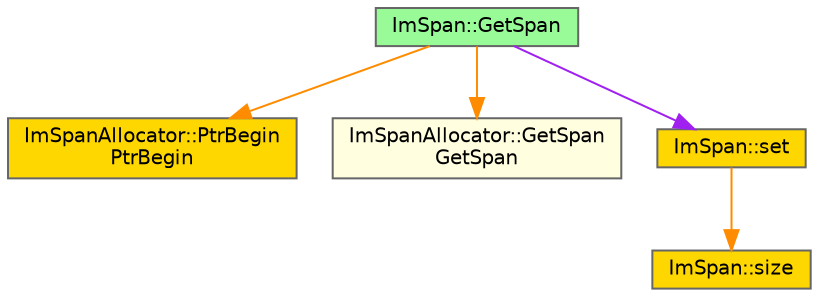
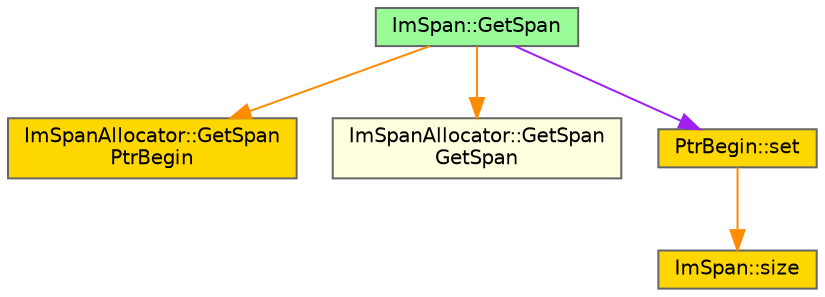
(152, 148) -> (152, 148)
(732, 148) -> (738, 148)
